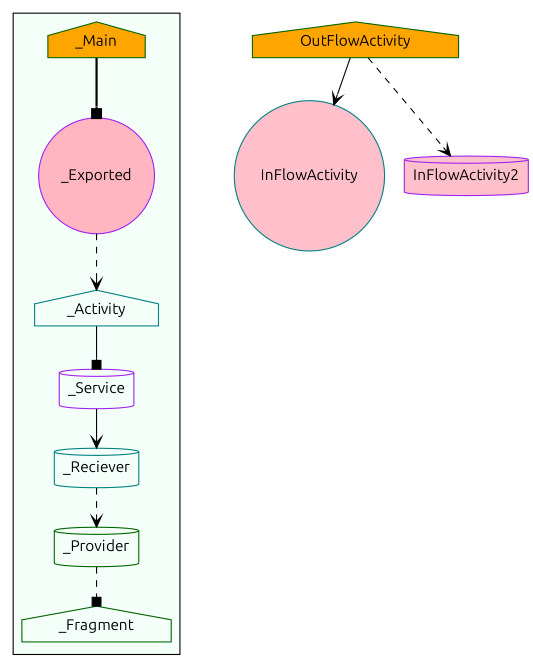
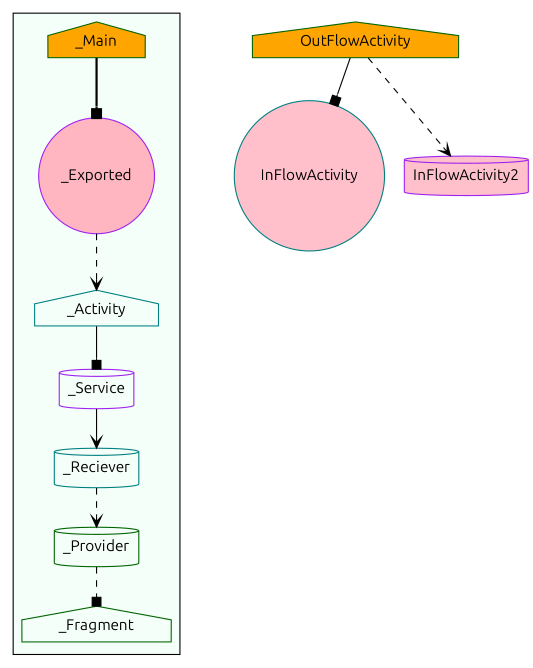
(344, 76) -> (344, 76)
